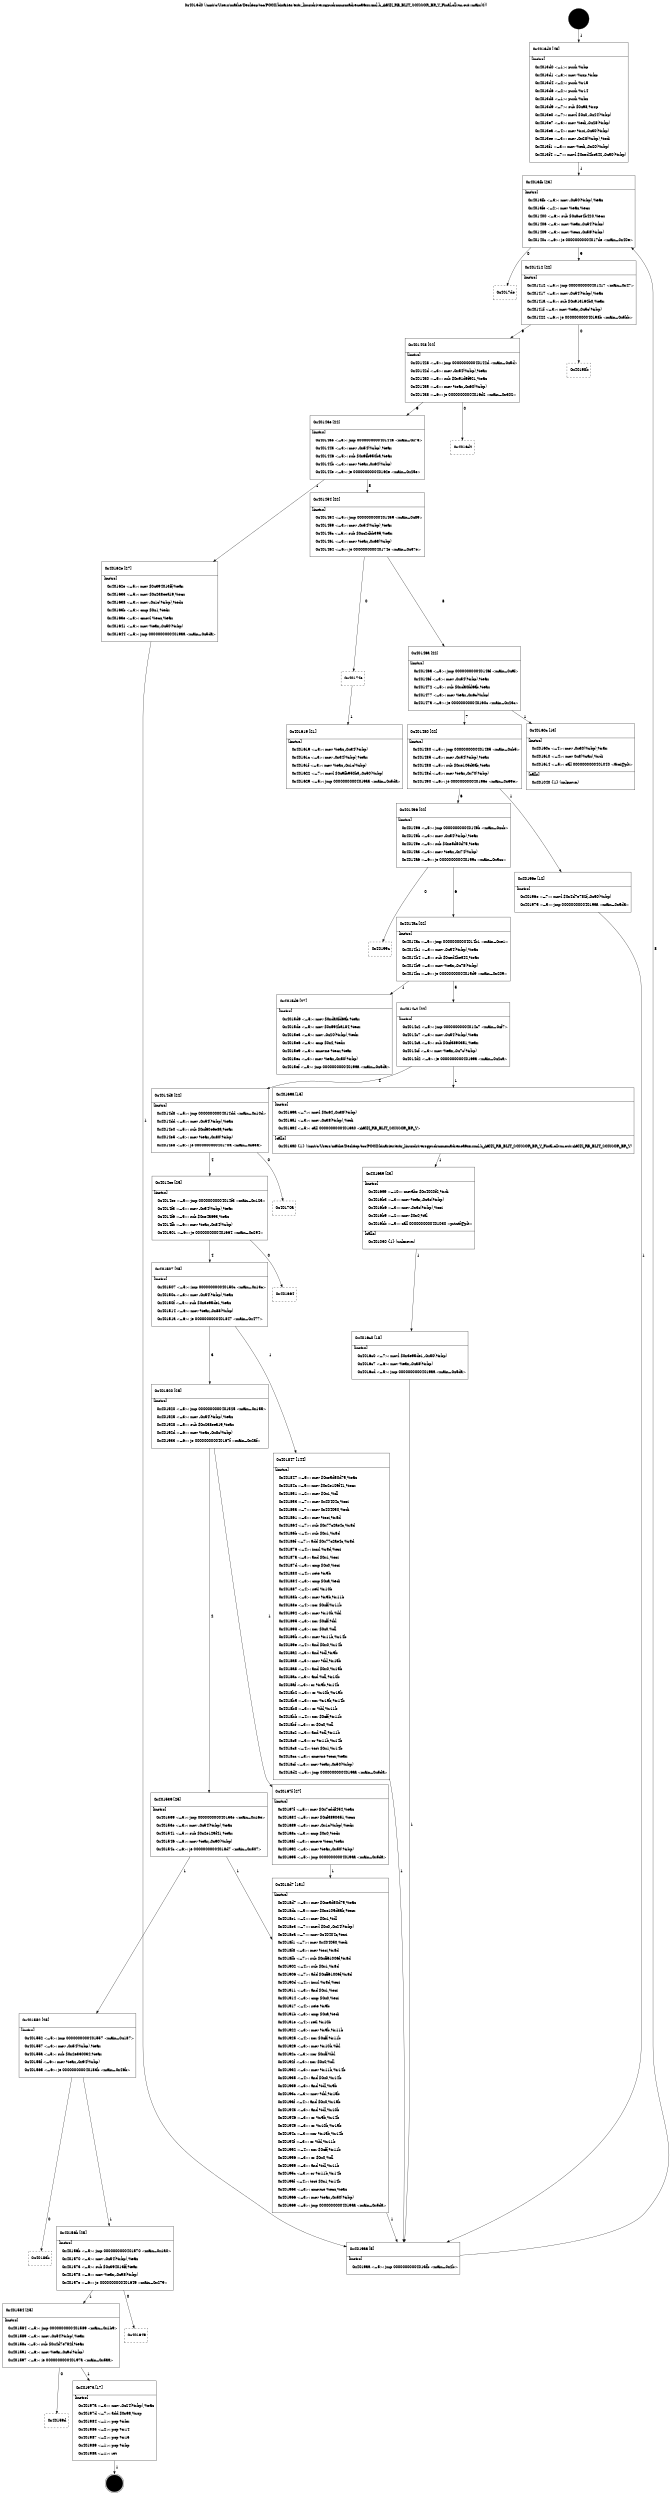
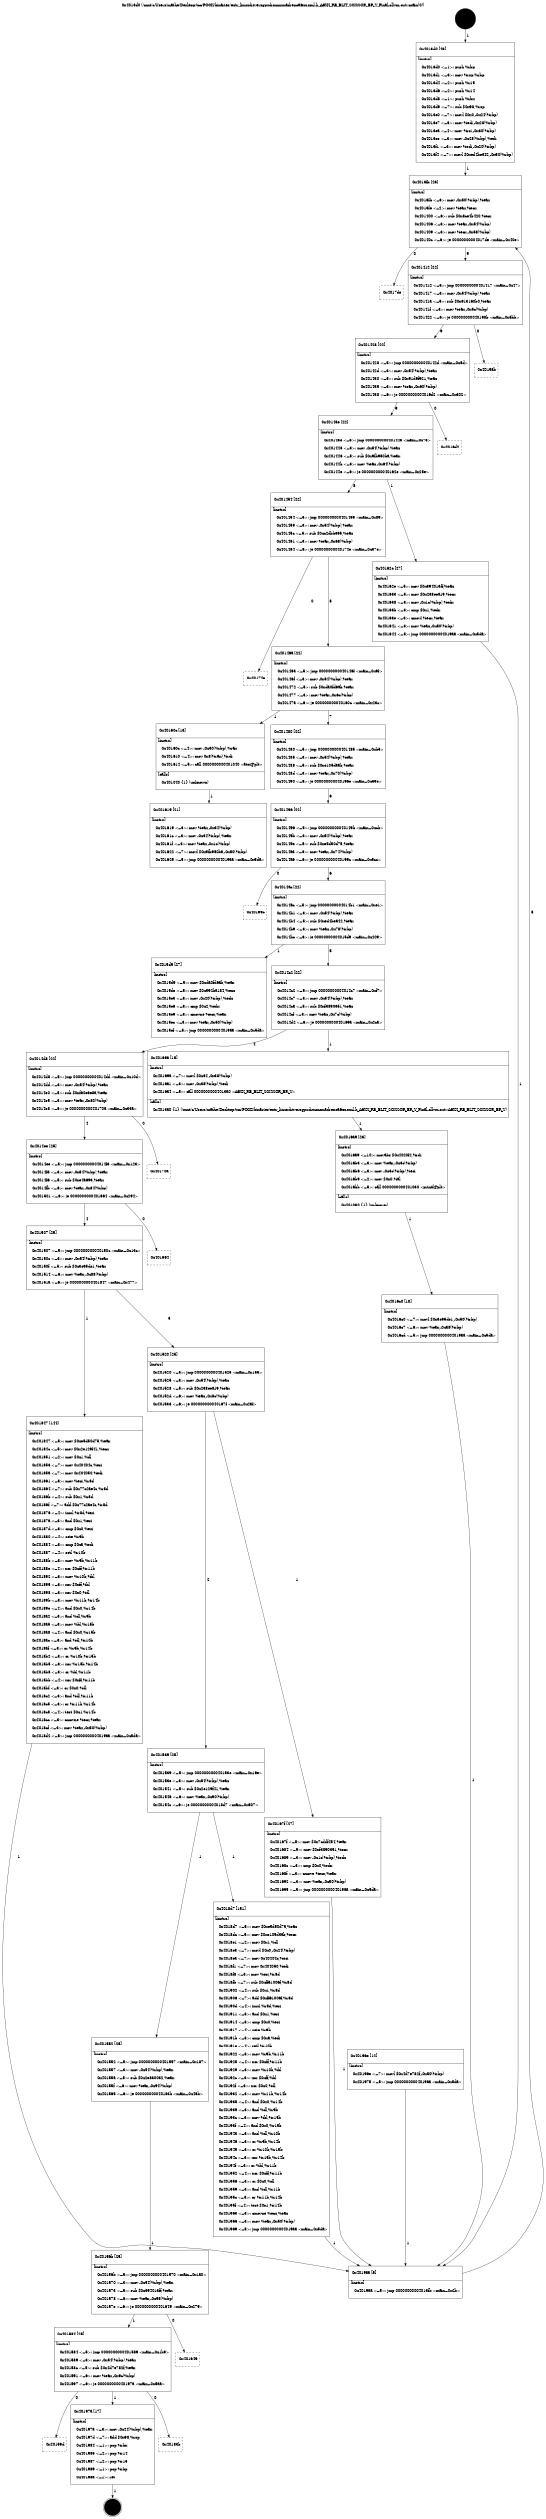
(350, 704) -> (209, 795)
(532, 828) -> none
(330, 1870) -> (334, 2087)
(57, 2163) -> (160, 2412)
